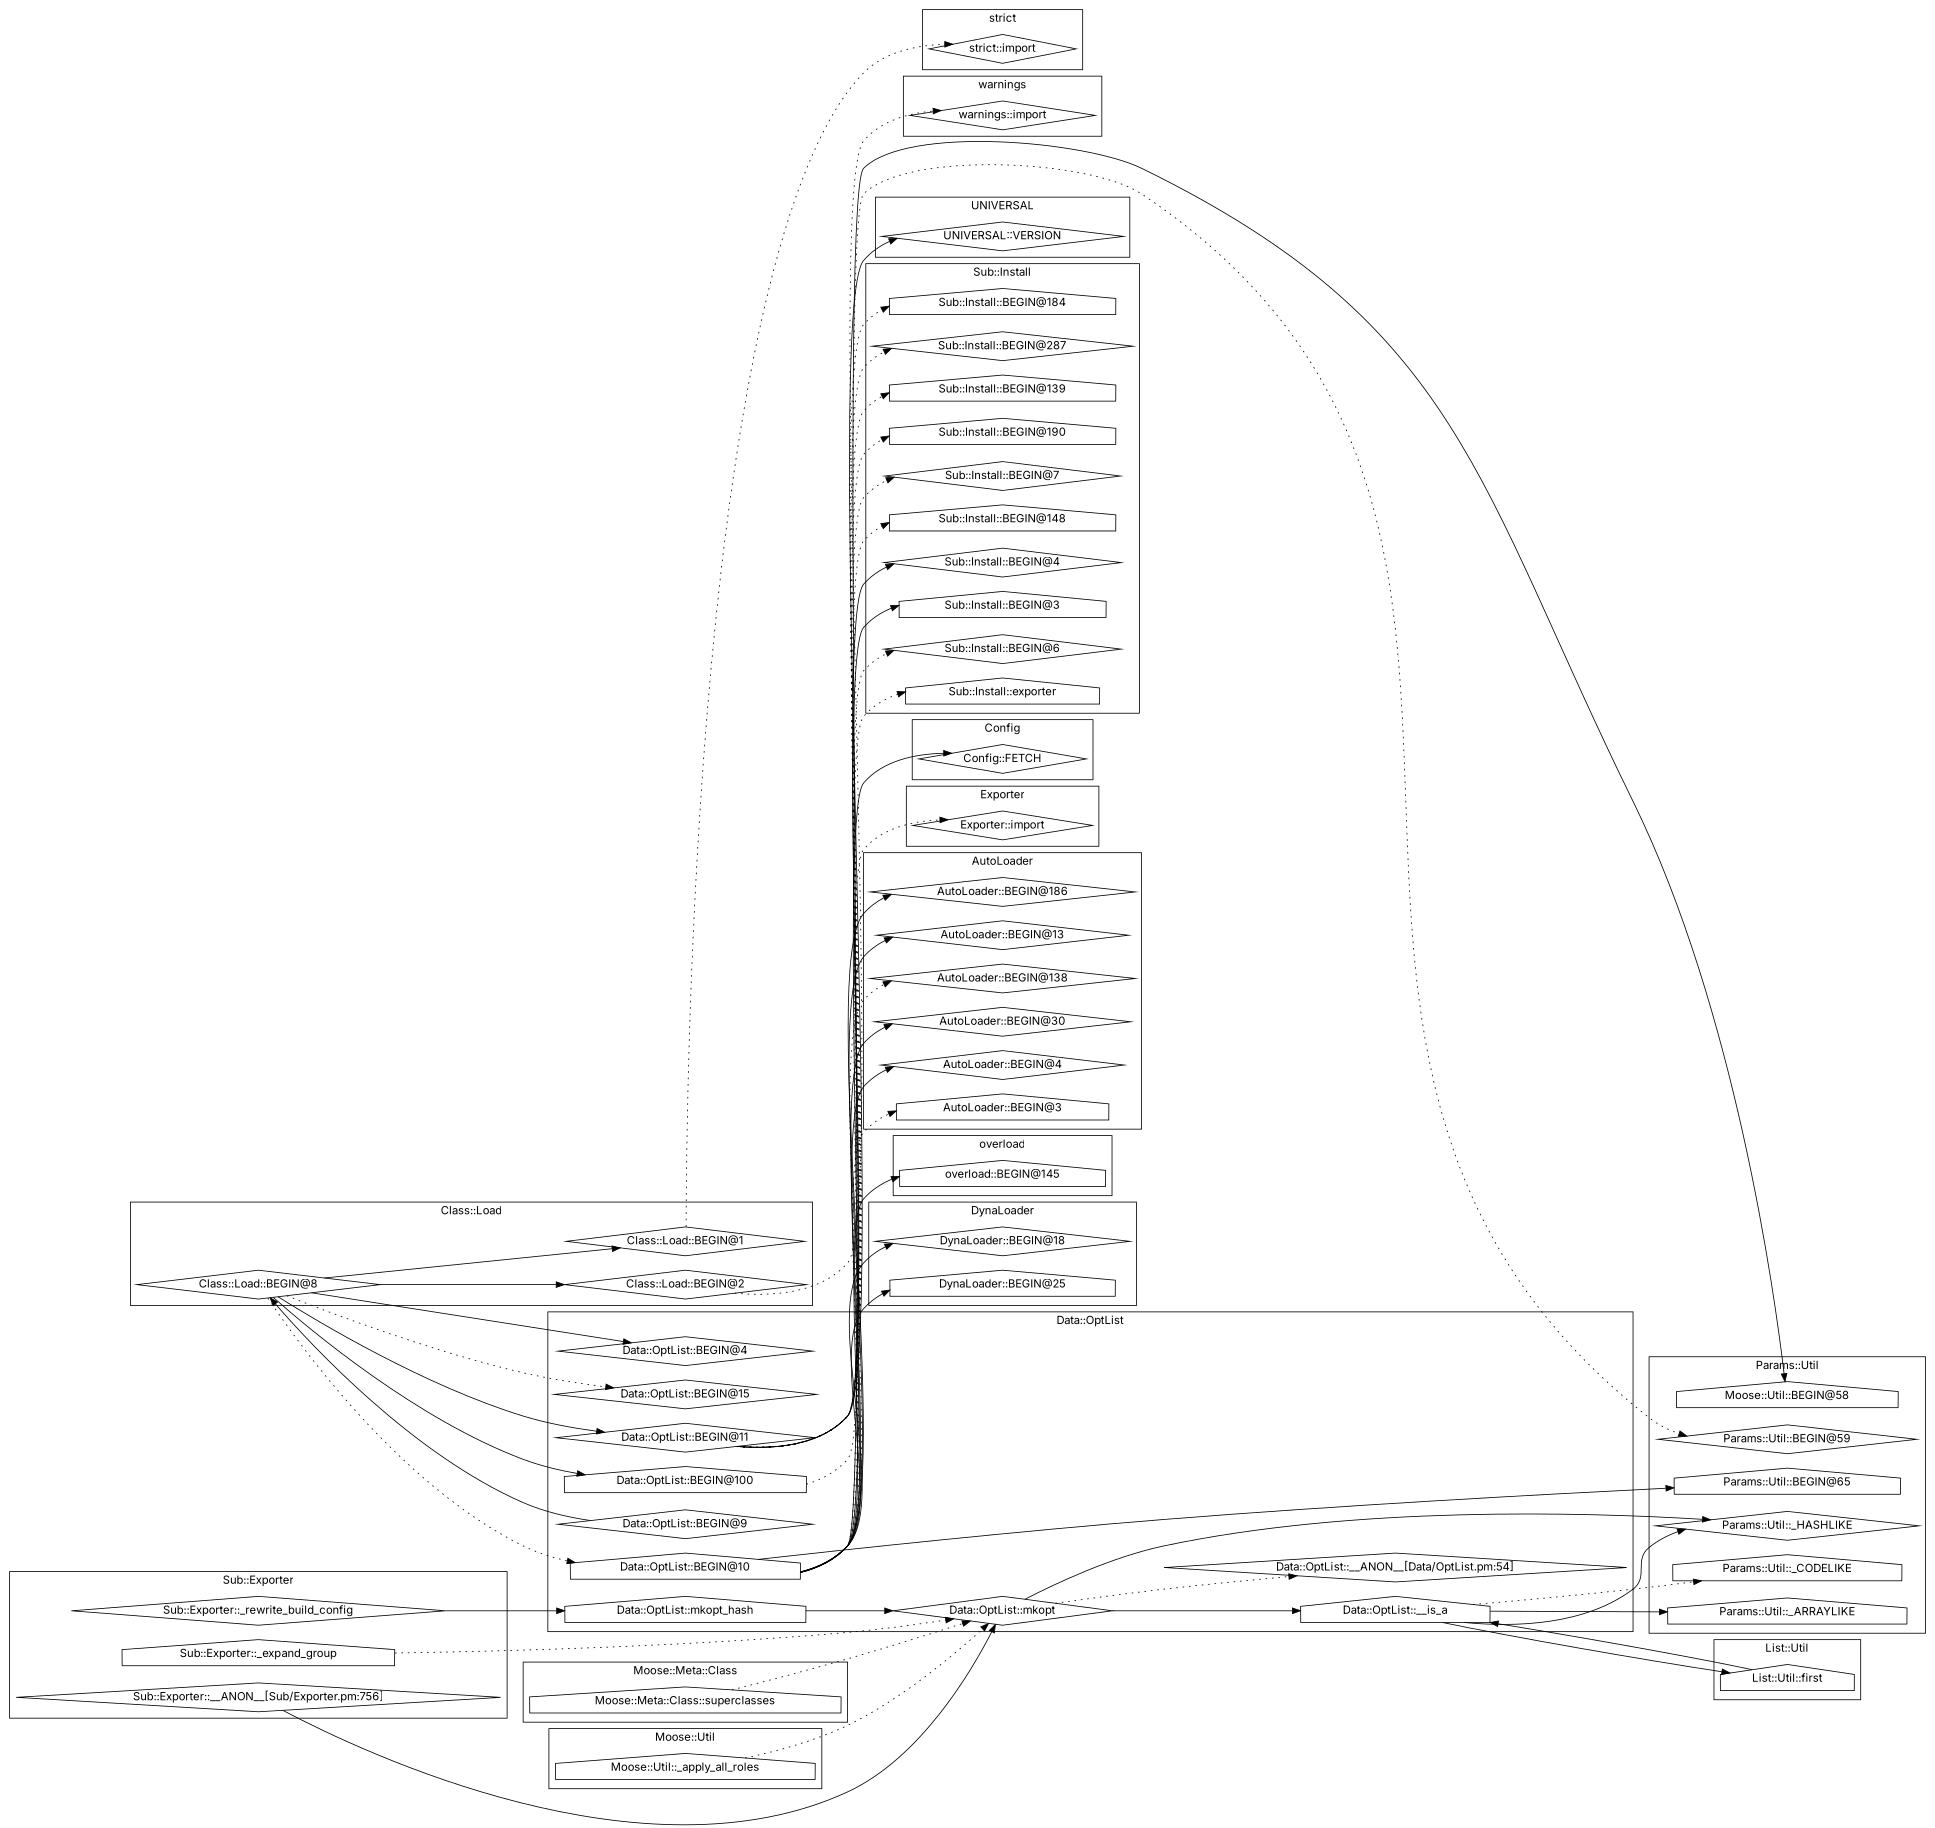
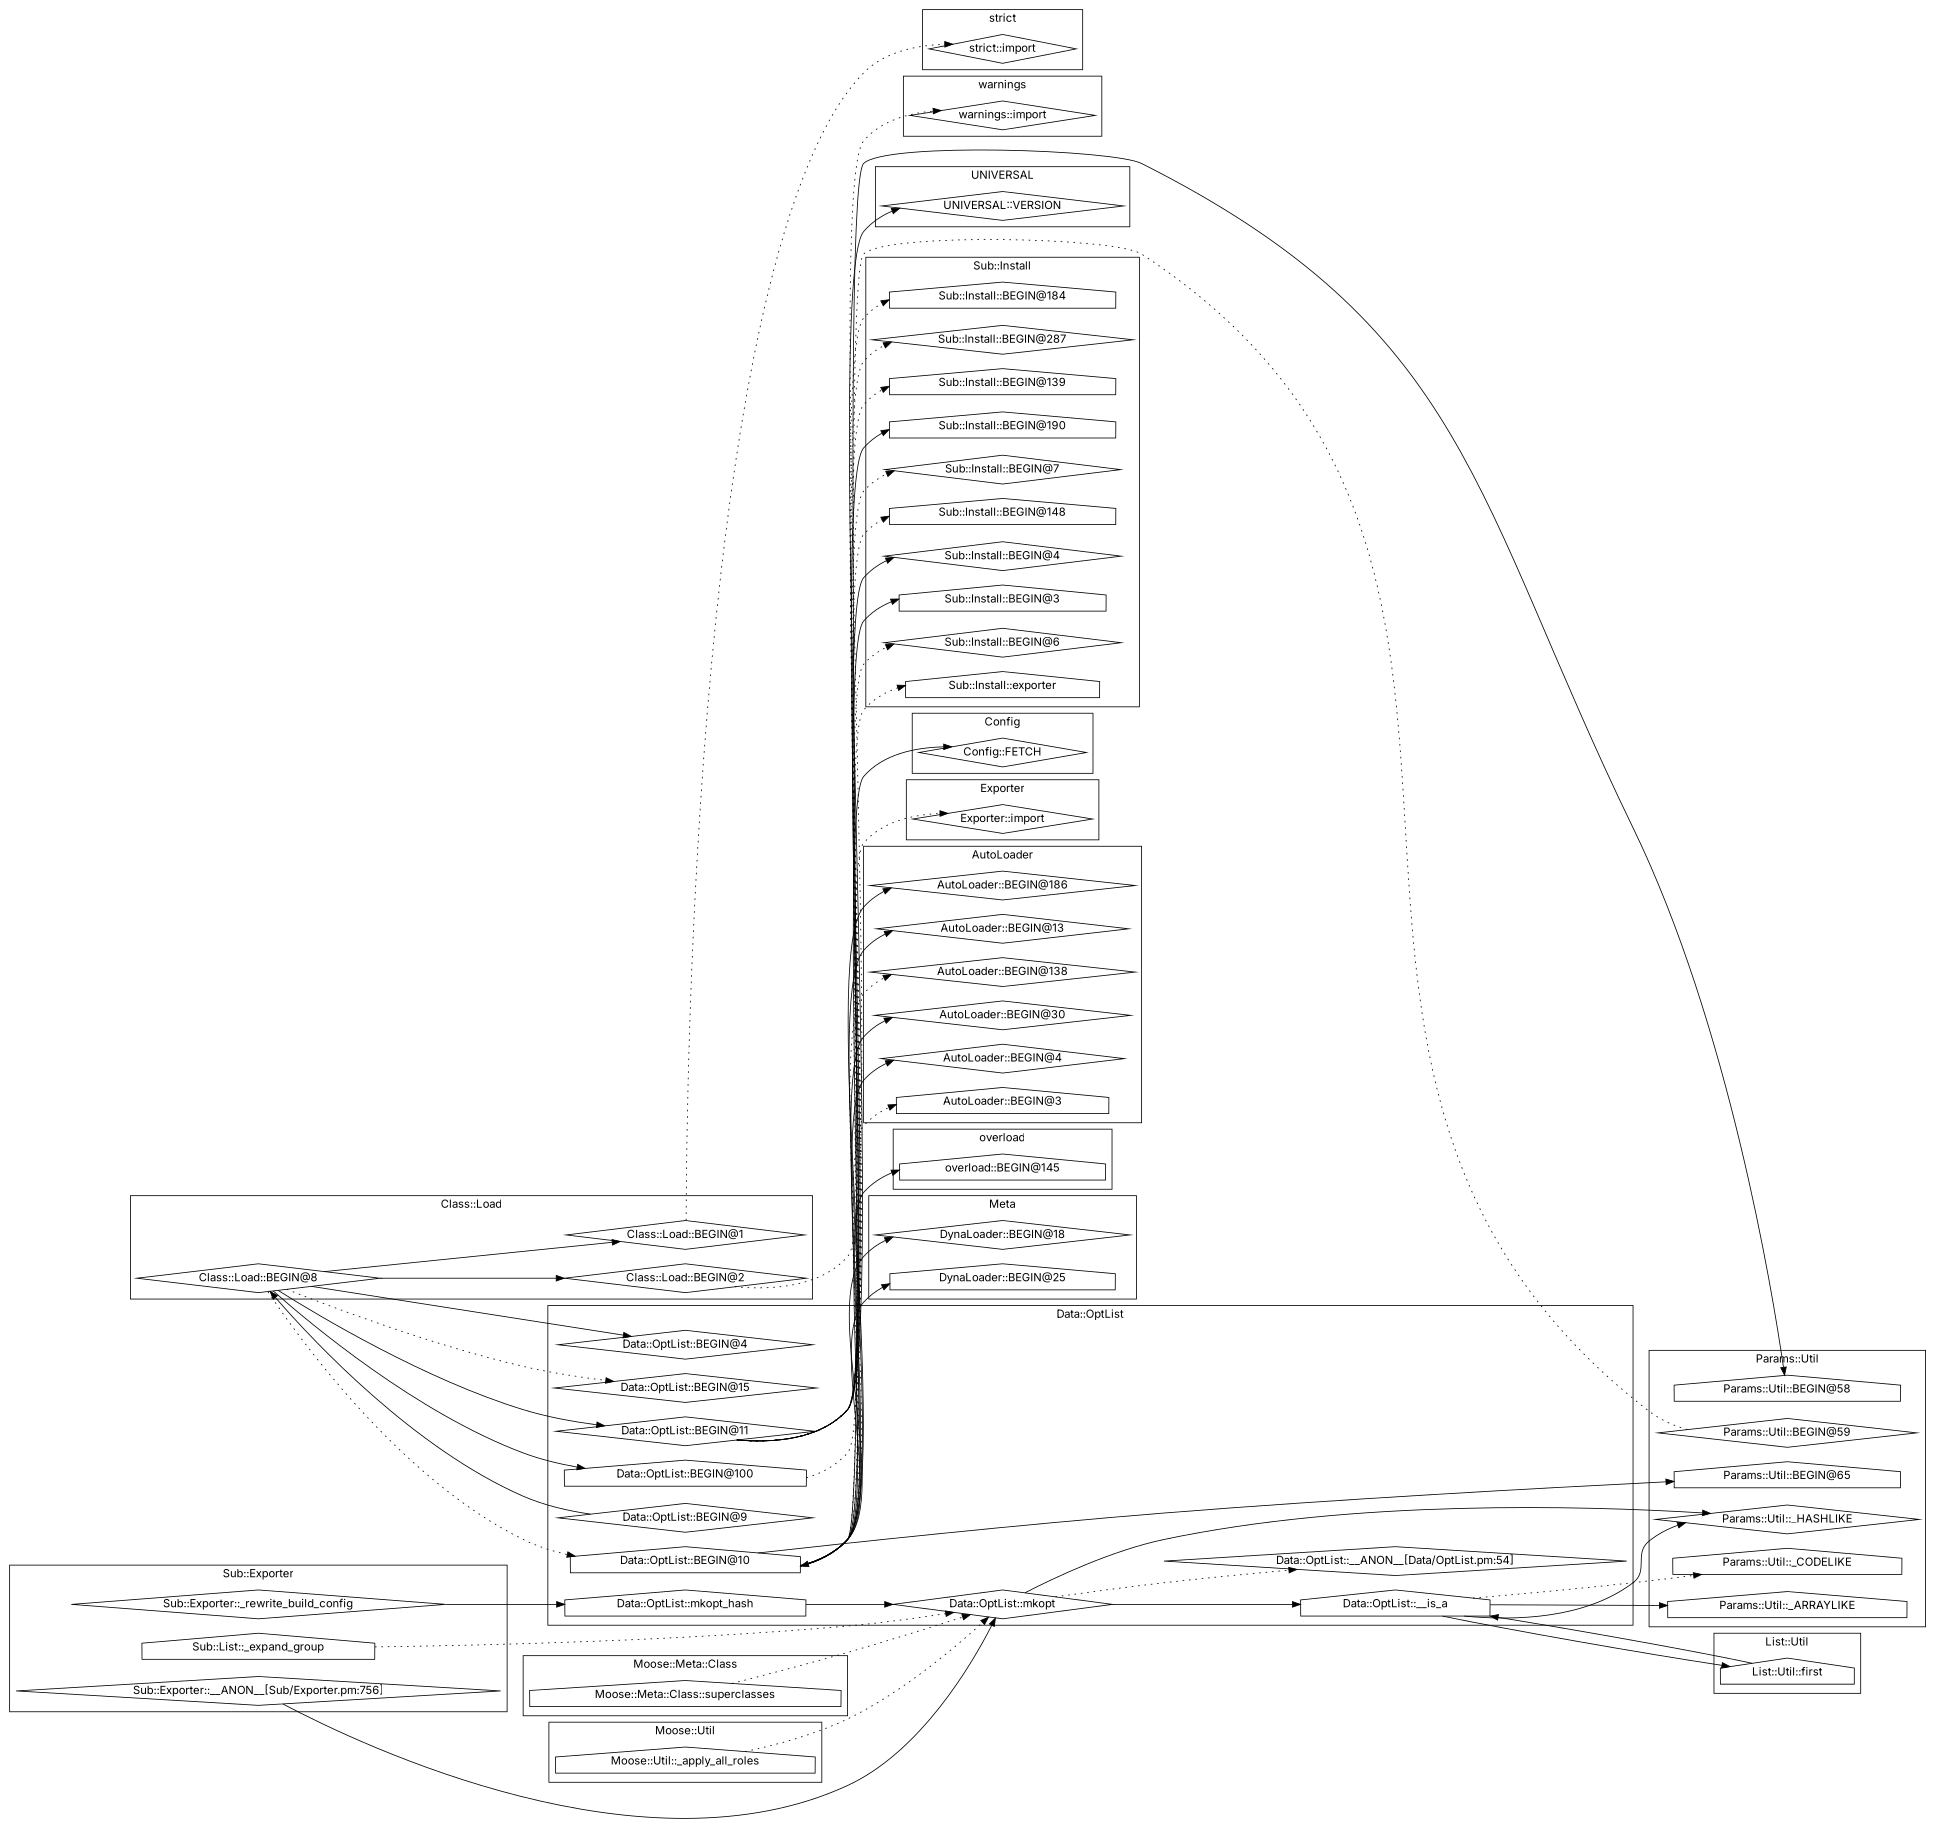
(1006, 165) -> (1015, 240)
(857, 983) -> (857, 976)
(1003, 1211) -> (1003, 1205)
(1787, 1396) -> (1787, 1390)
(258, 1654) -> (258, 1648)
